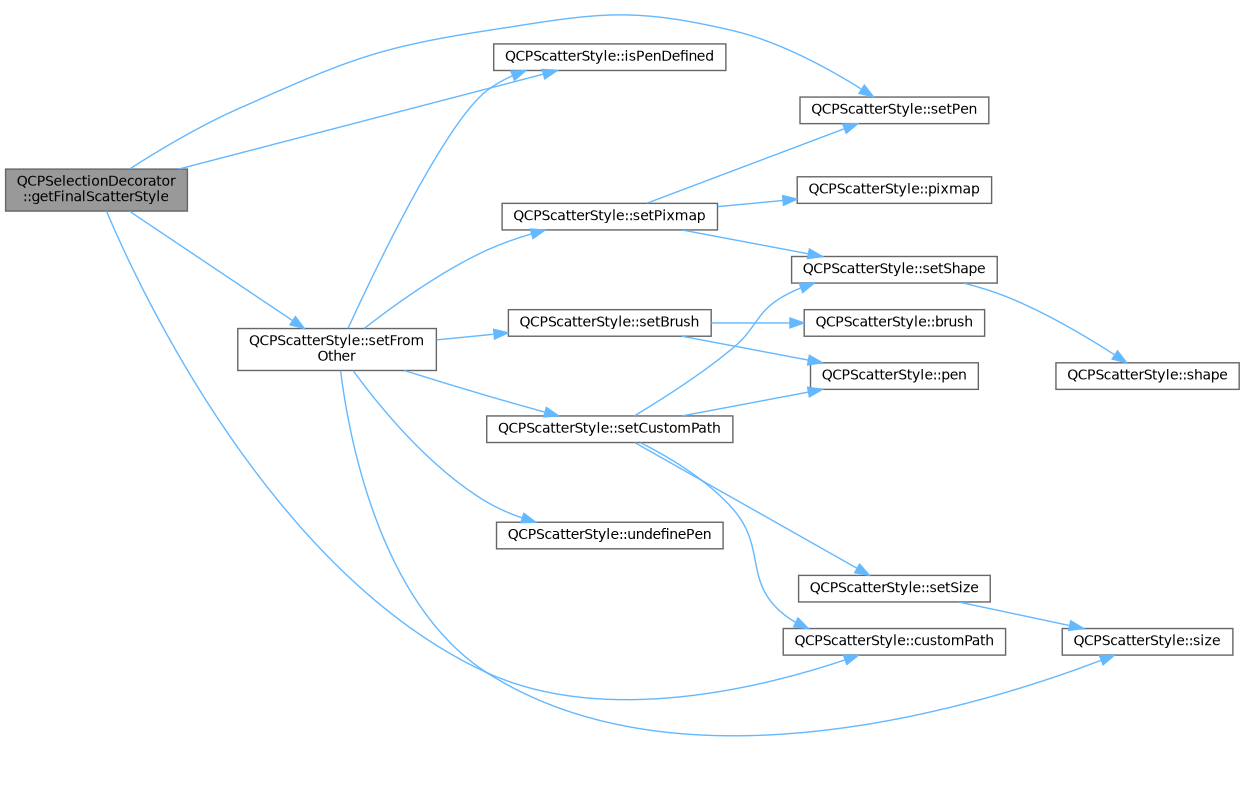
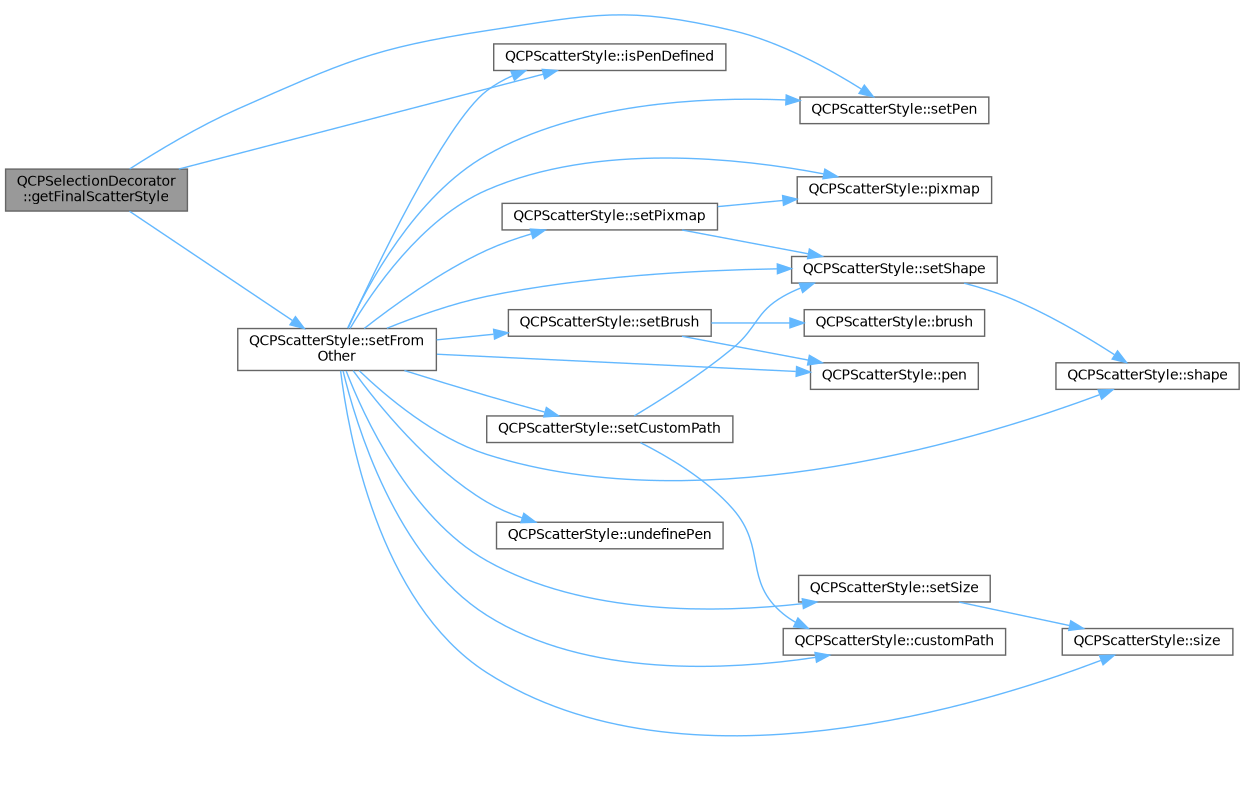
(746, 166) -> (524, 137)
none -> (556, 169)
none -> (579, 282)
(745, 404) -> (616, 363)
none -> (720, 478)
(746, 505) -> (524, 579)
(385, 607) -> (508, 626)
